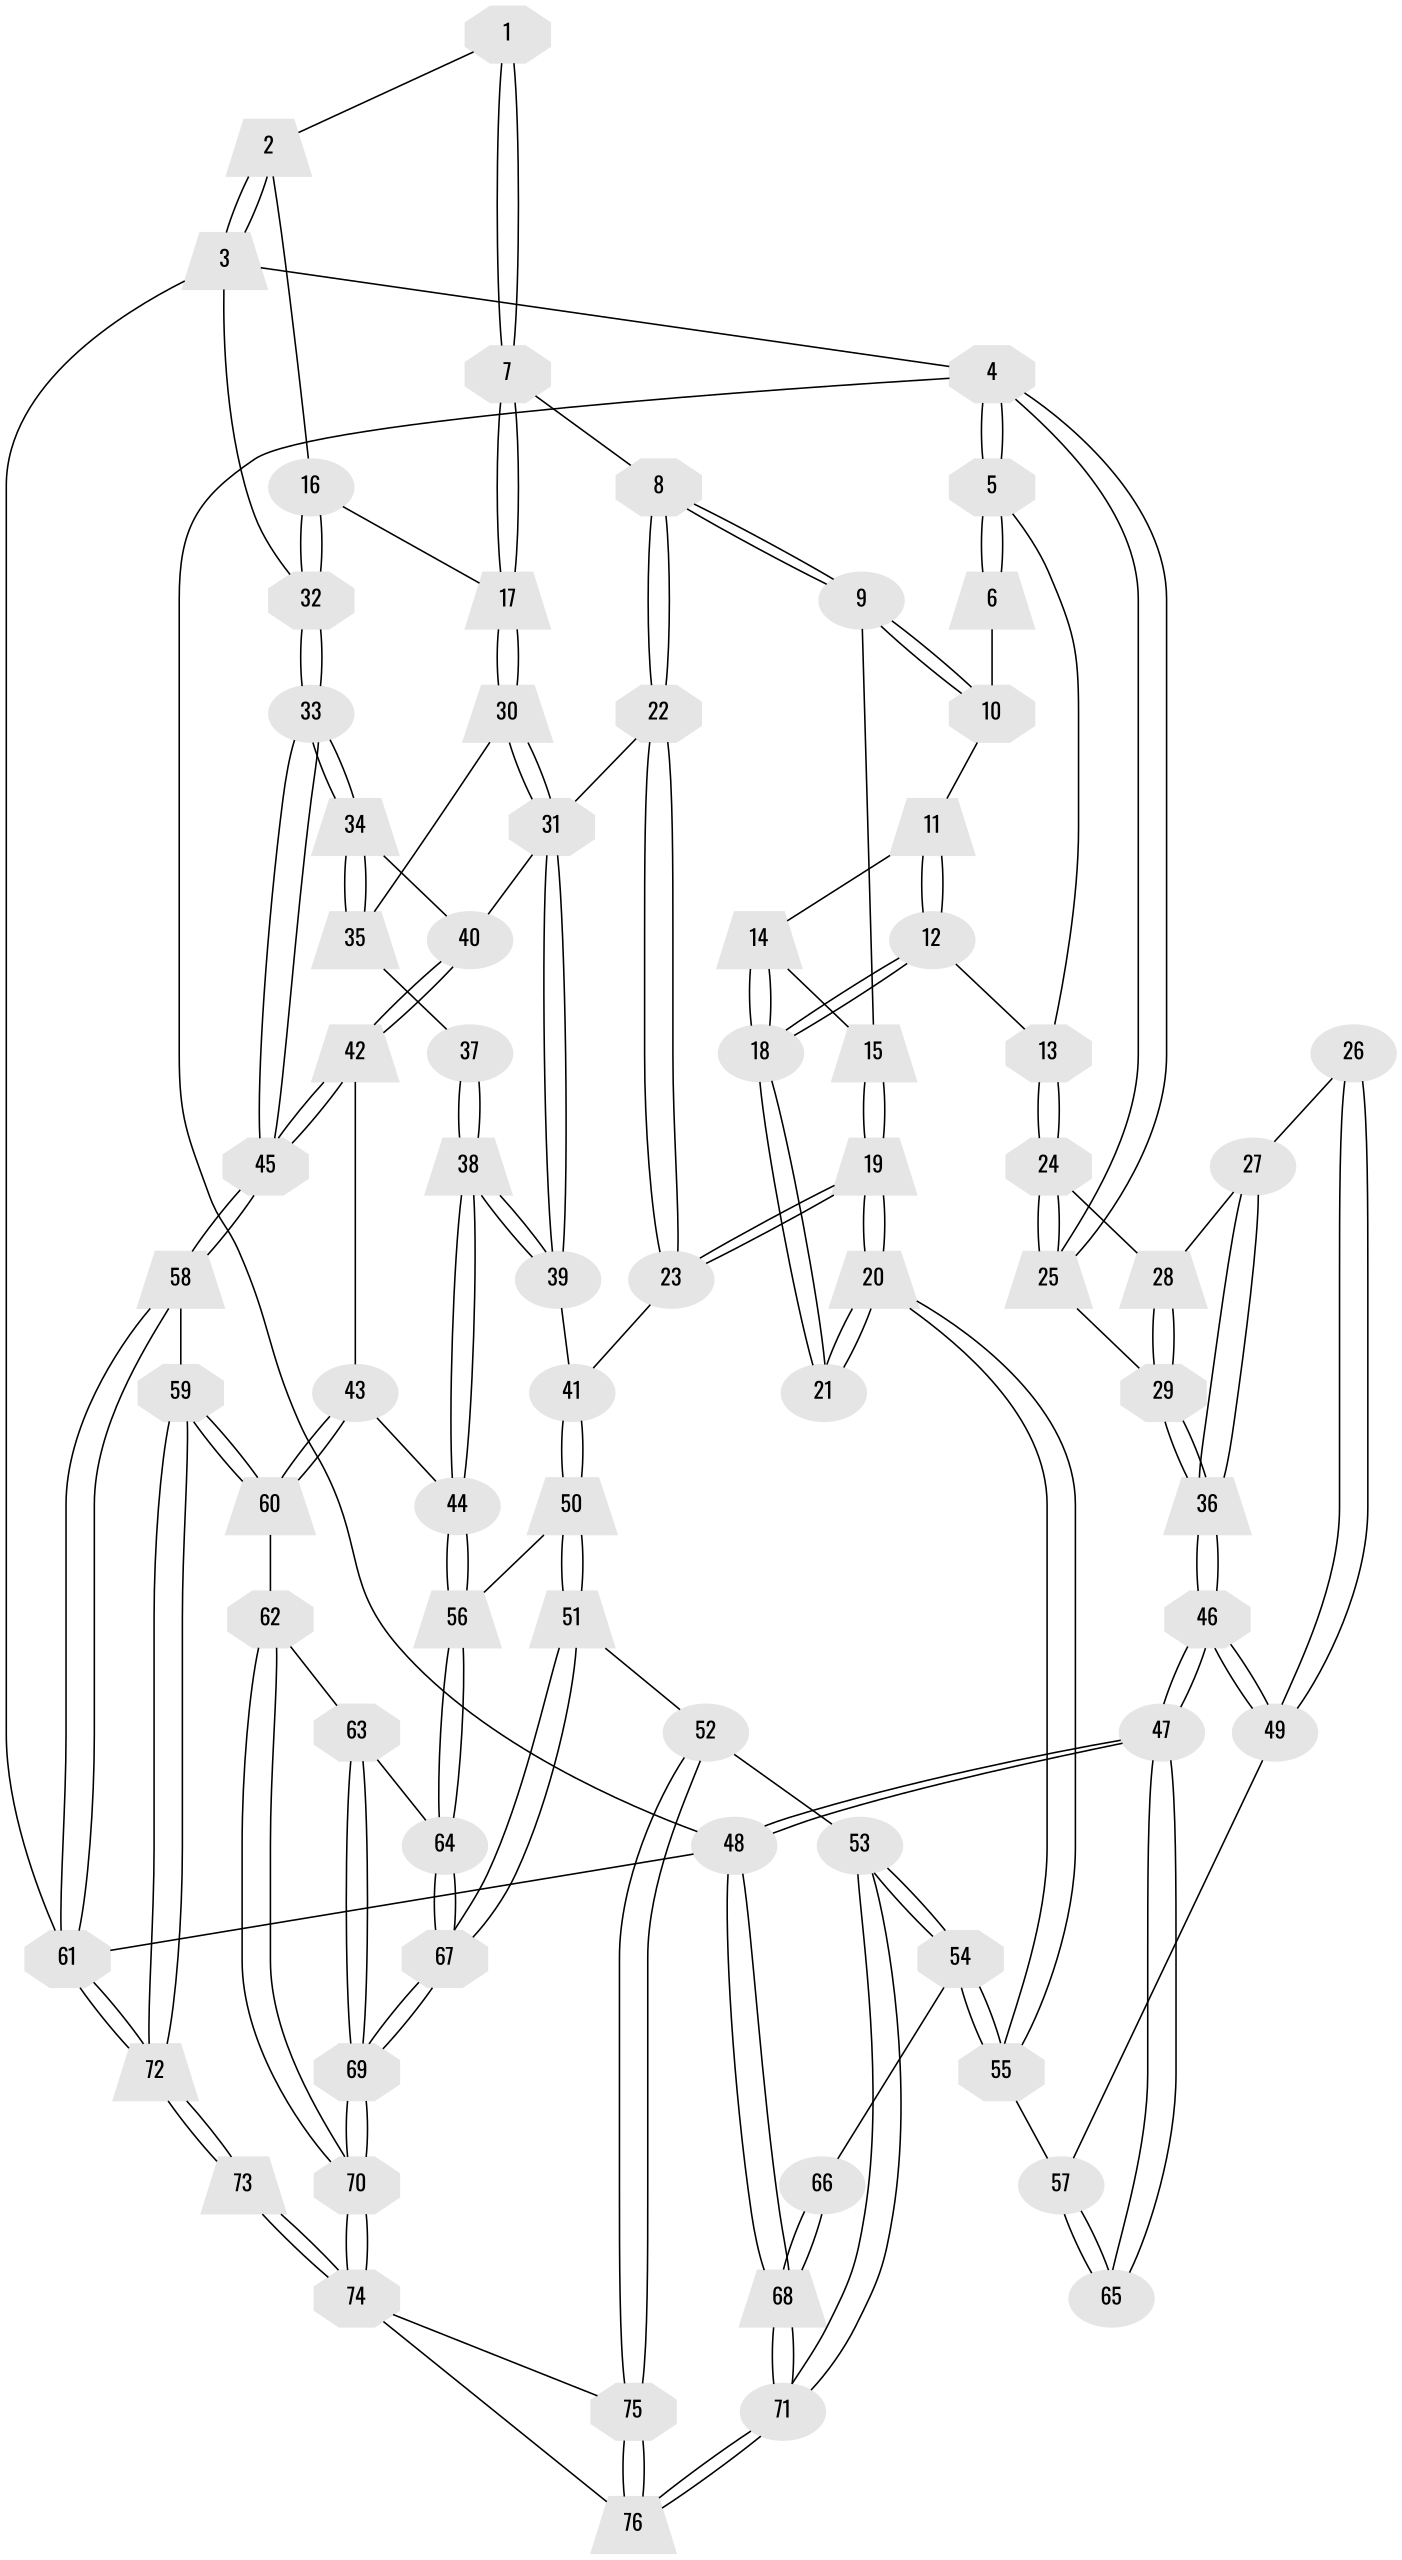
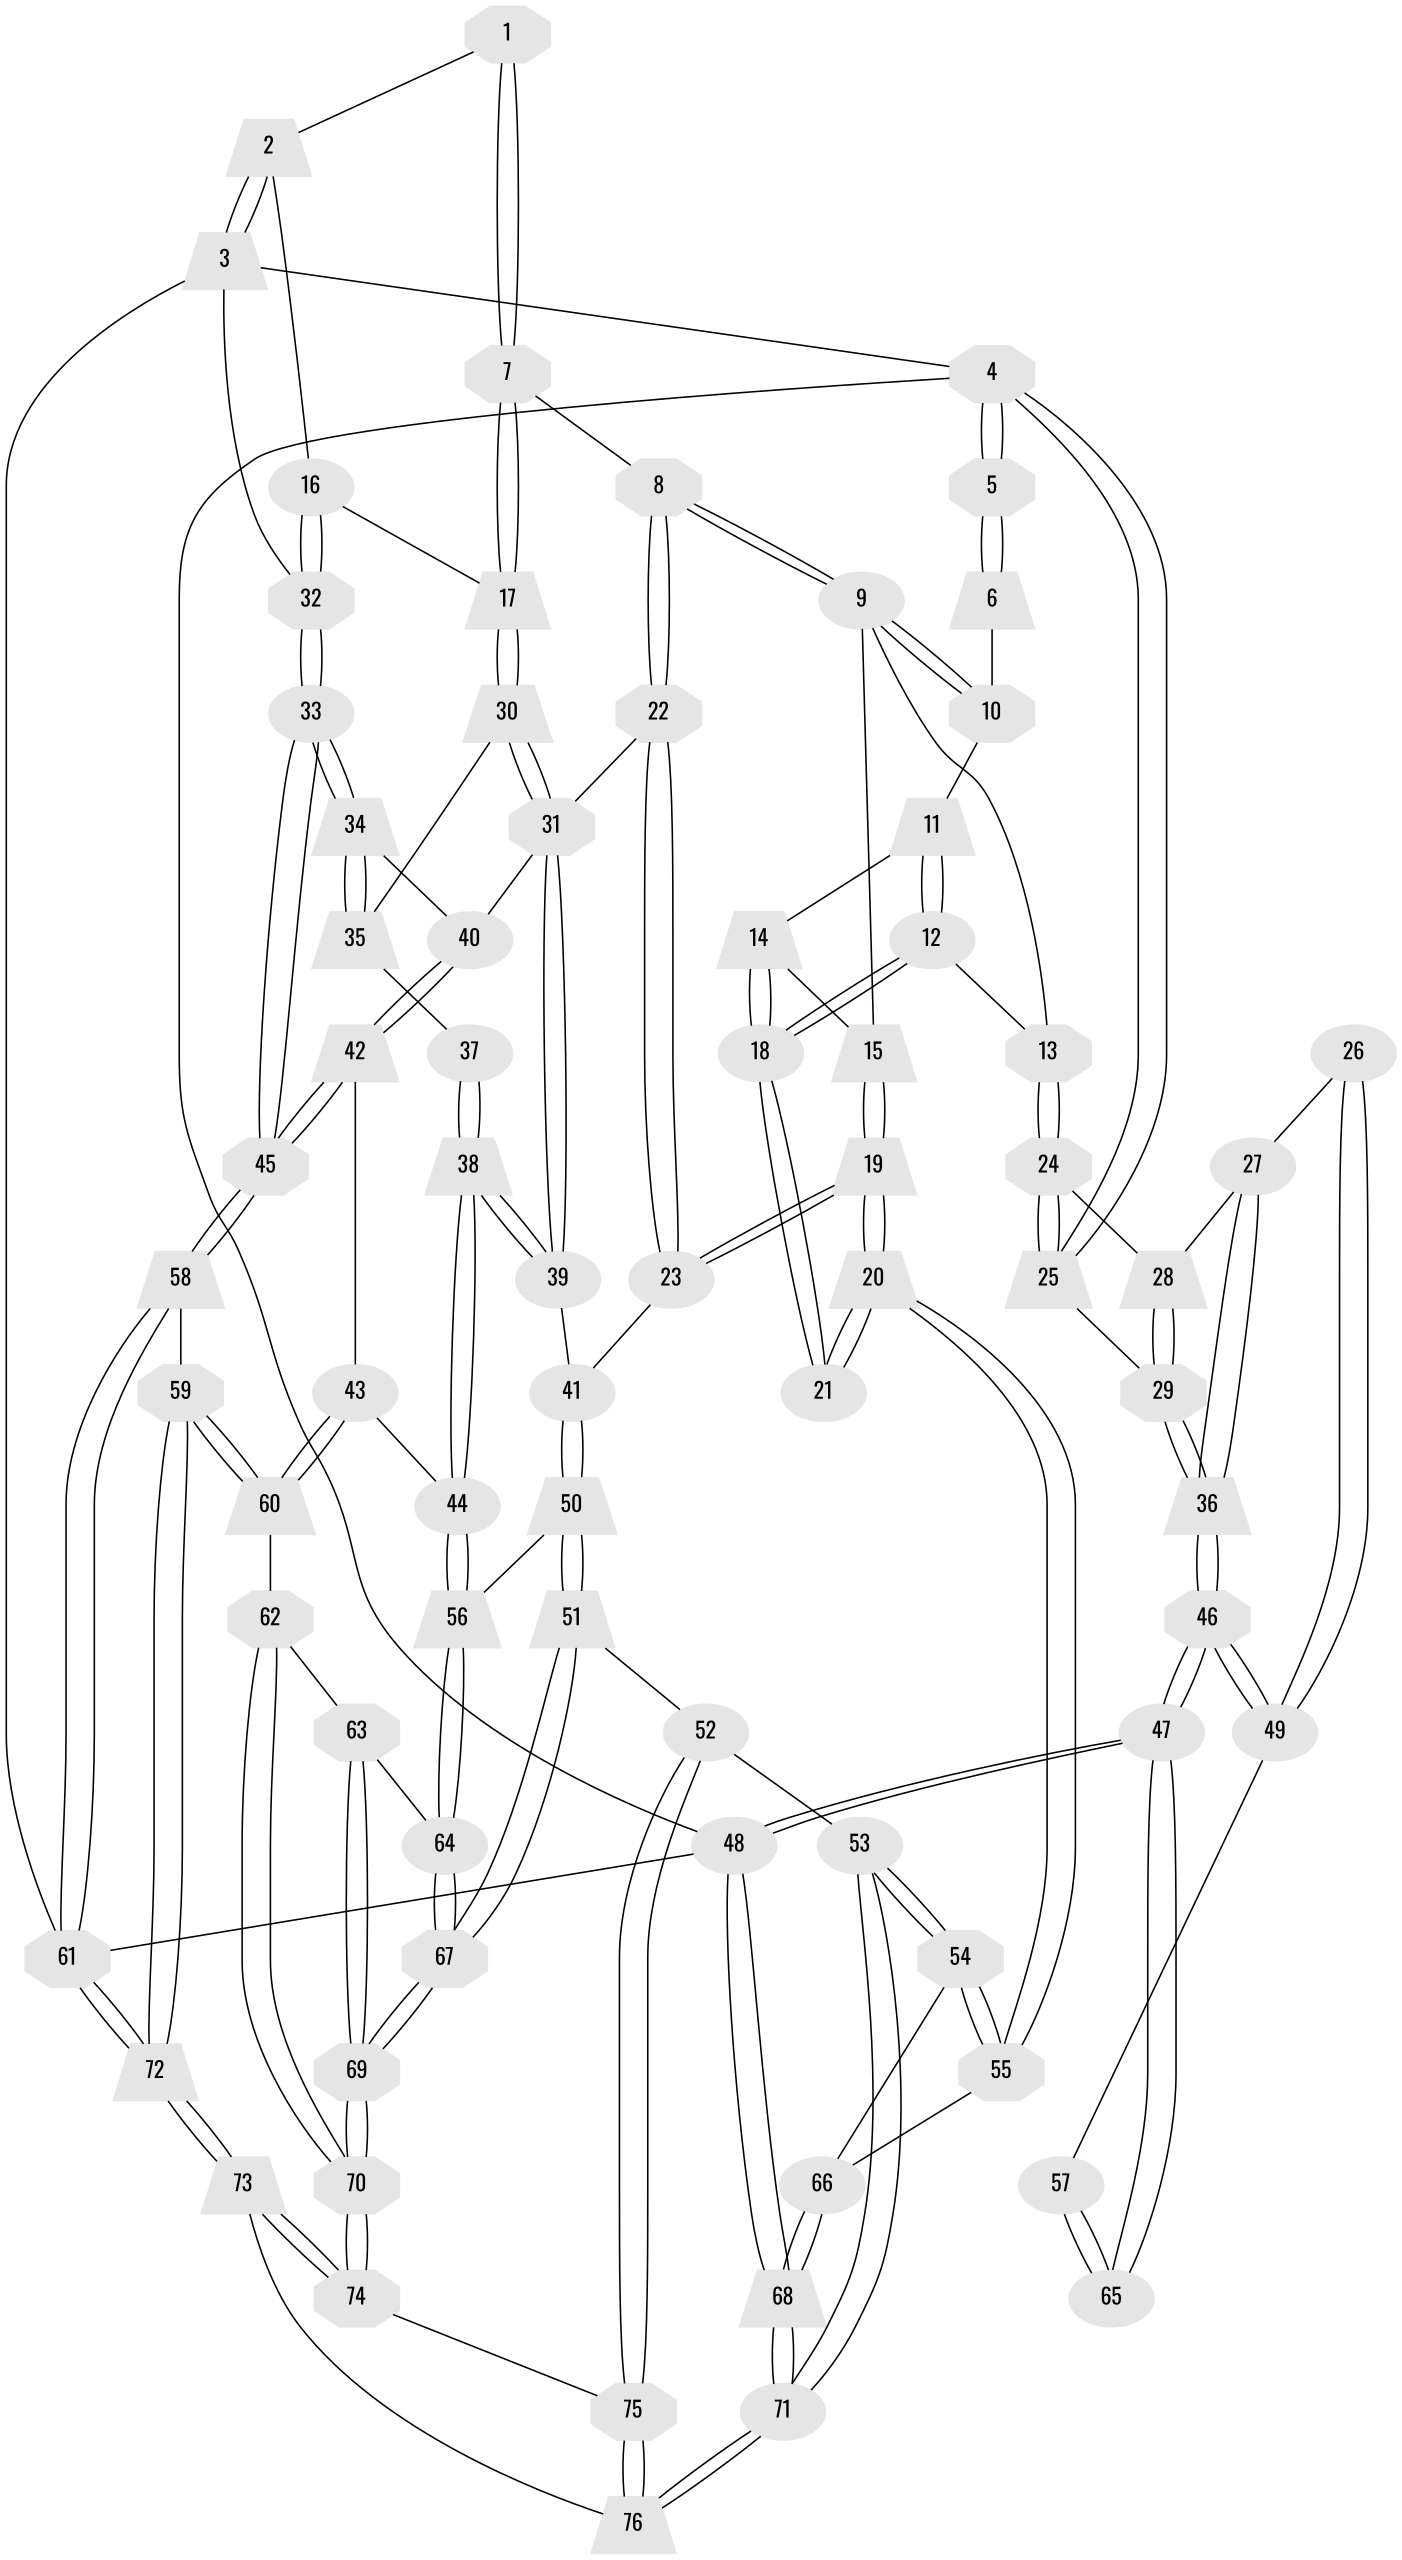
(1079, 763) -> (995, 811)
(1032, 2130) -> (912, 2129)
(495, 2412) -> (387, 2407)
